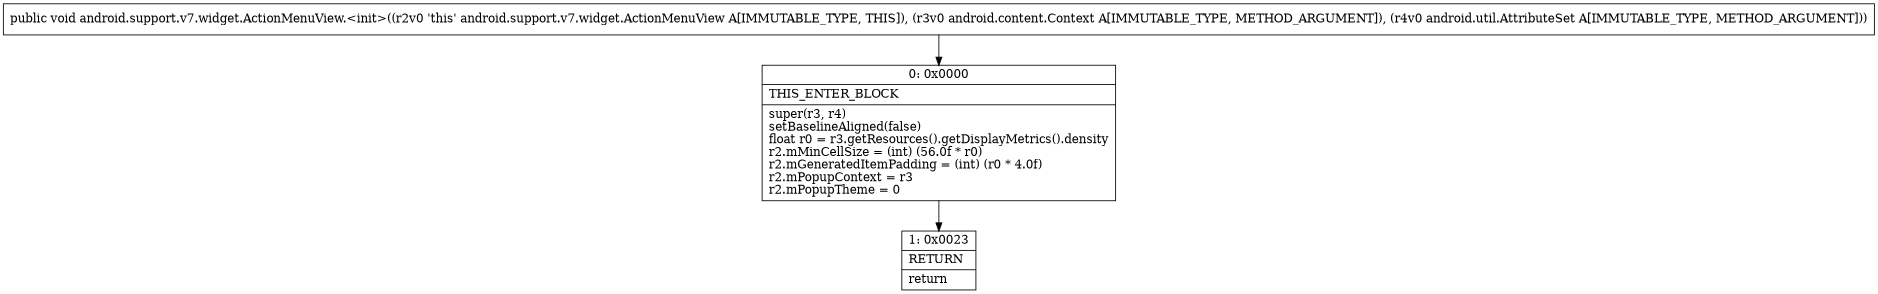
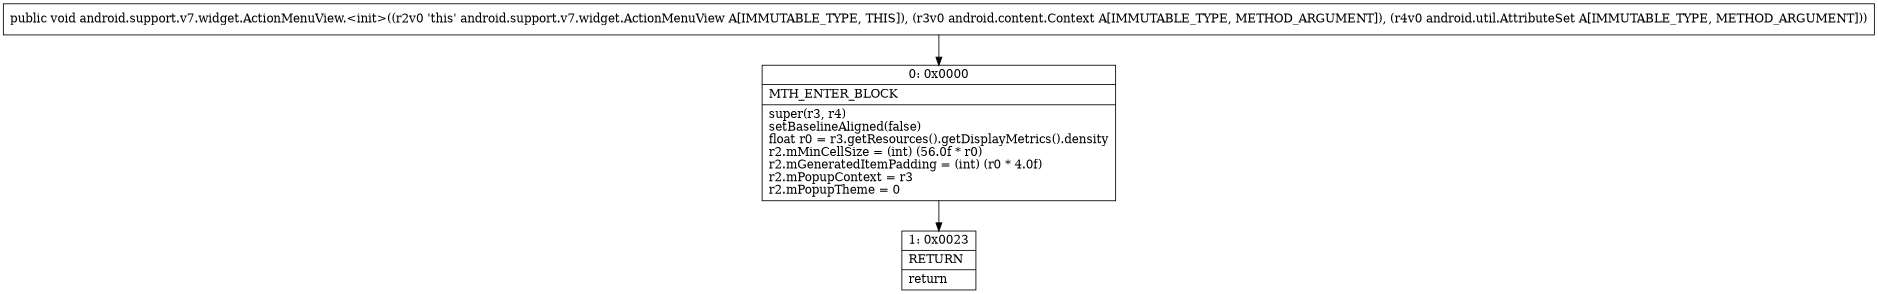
(834, 94) -> (834, 94)
